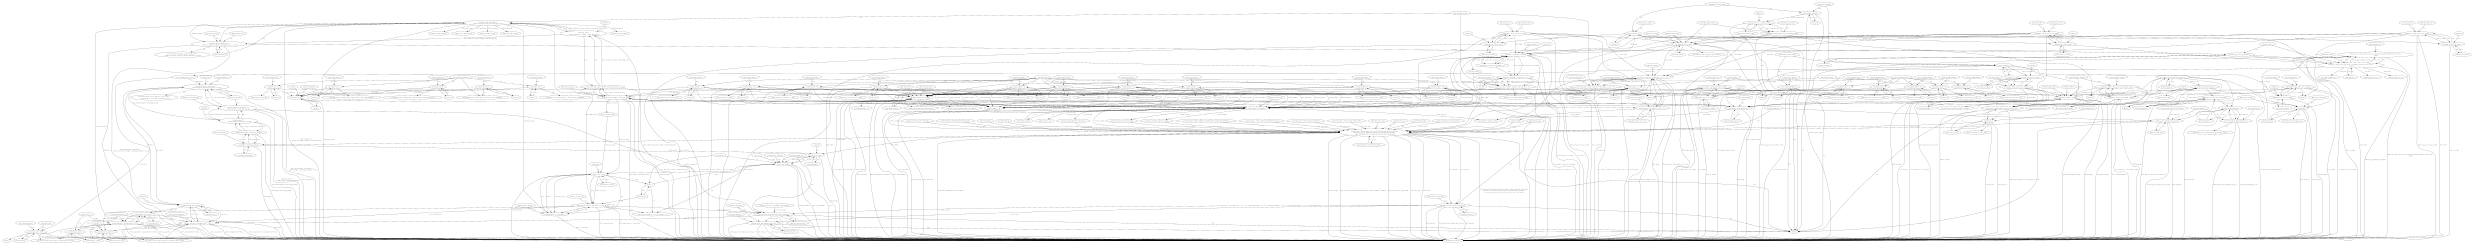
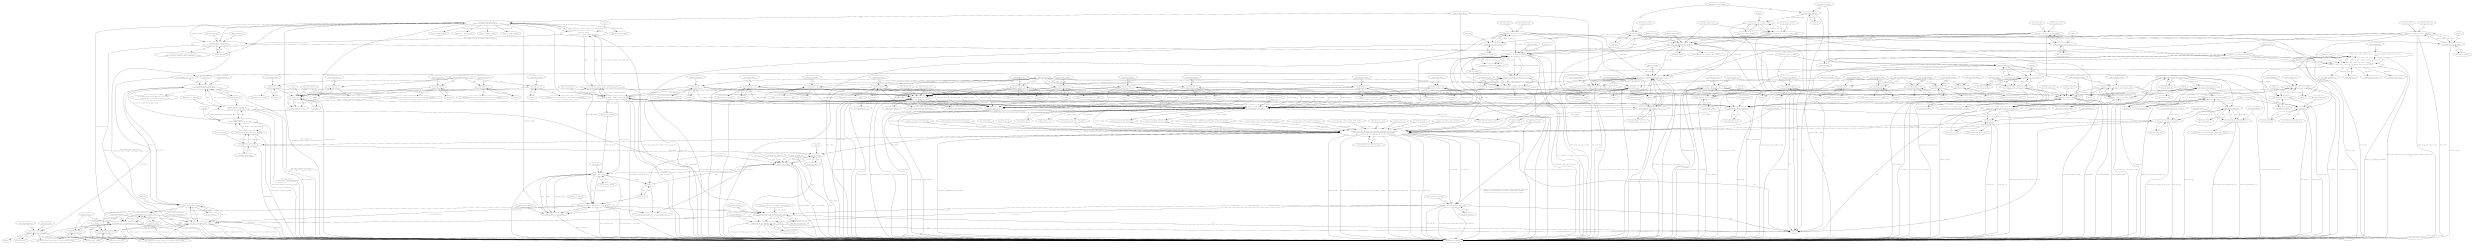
(469, 88) -> (472, 82)
none -> (298, 108)
